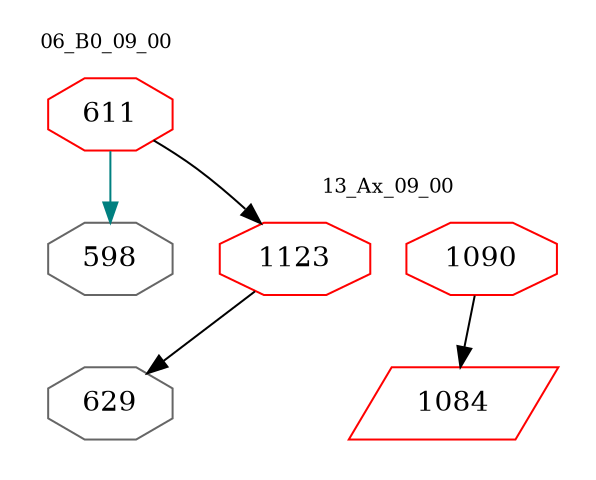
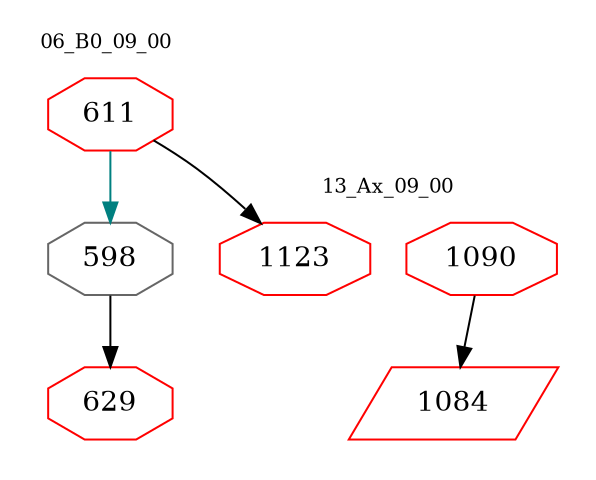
(218, 319) -> (110, 321)
(110, 403) -> (110, 403)
